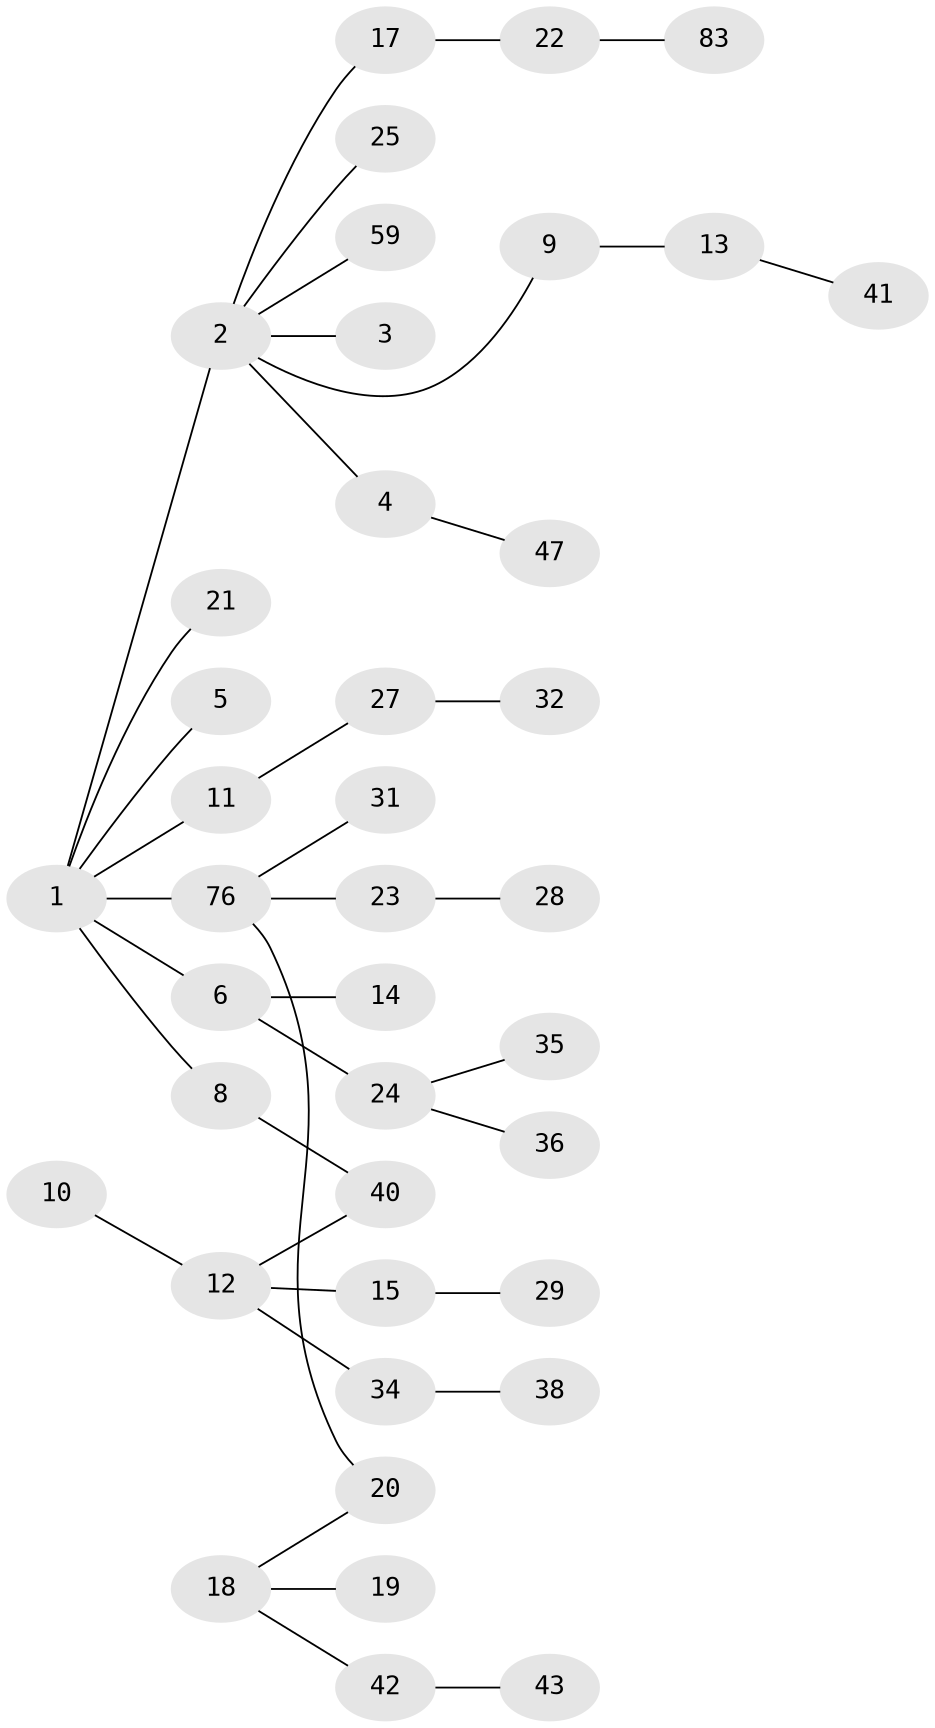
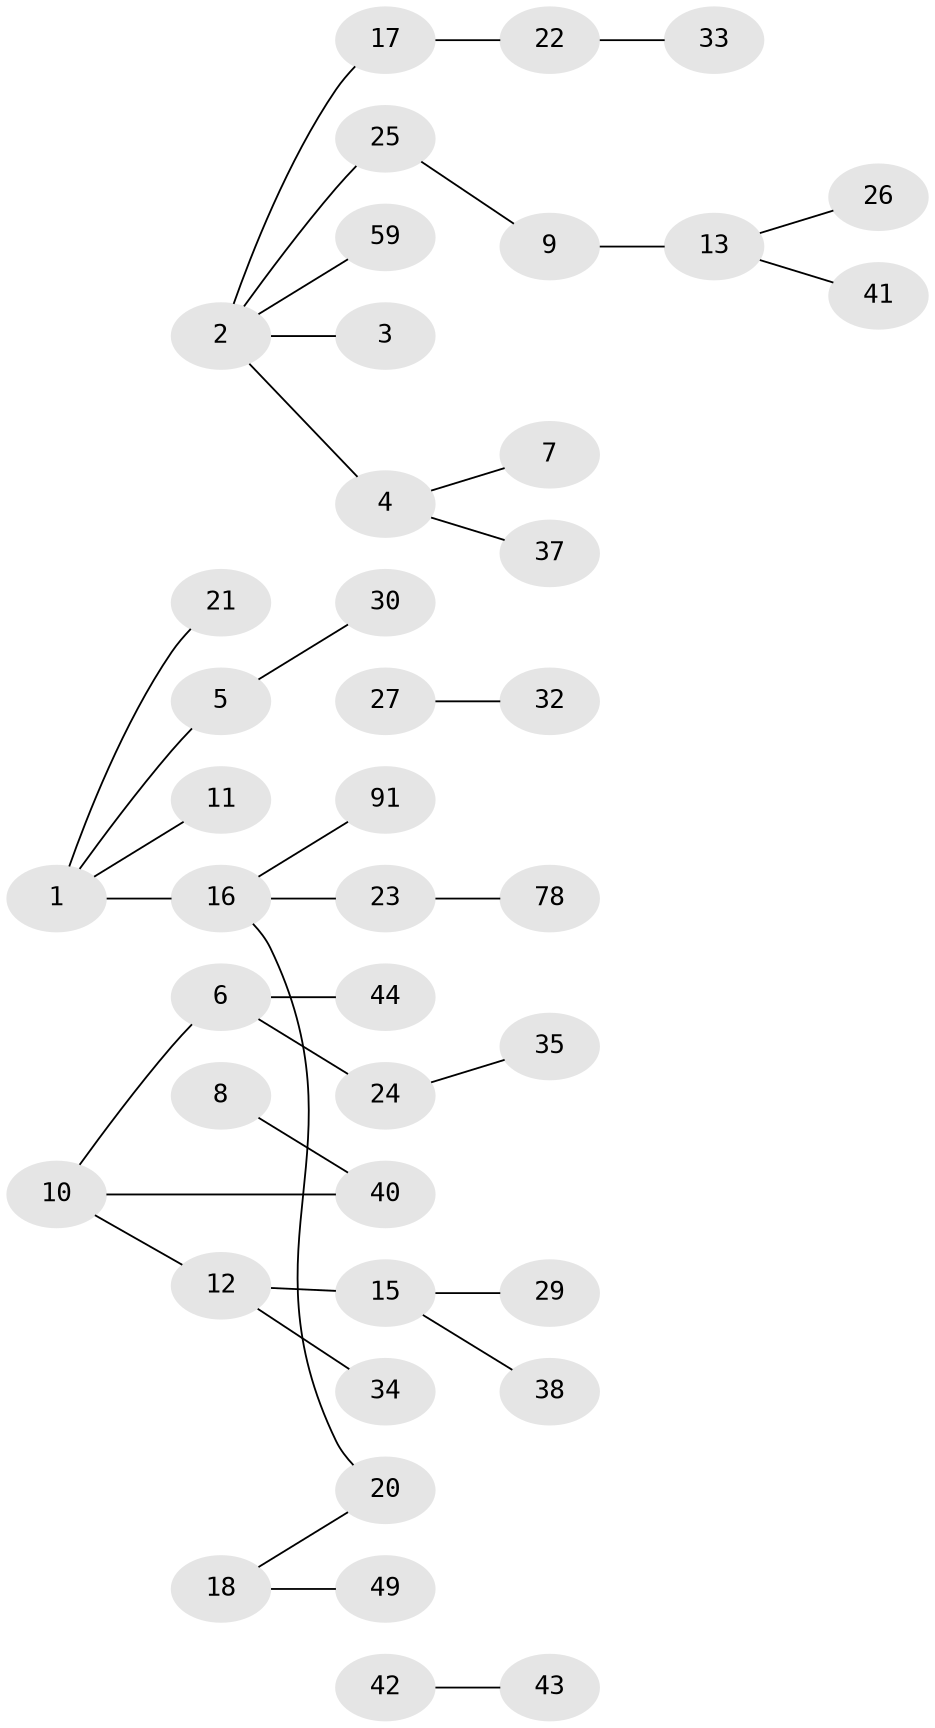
(714, 40) -> (714, 40)
none -> (878, 197)
(417, 391) -> (468, 193)
none -> (550, 455)
(550, 553) -> (550, 553)
none -> (385, 603)
(139, 617) -> none
(303, 751) -> none
(385, 800) -> (385, 800)
(221, 899) -> (221, 899)
(550, 899) -> (550, 899)
(139, 948) -> (134, 1093)
(385, 997) -> (385, 997)
(134, 1000) -> none
(550, 1145) -> none
(312, 1235) -> (221, 1194)
(468, 1392) -> (468, 1342)
(385, 1589) -> (385, 1589)
(303, 1638) -> none
